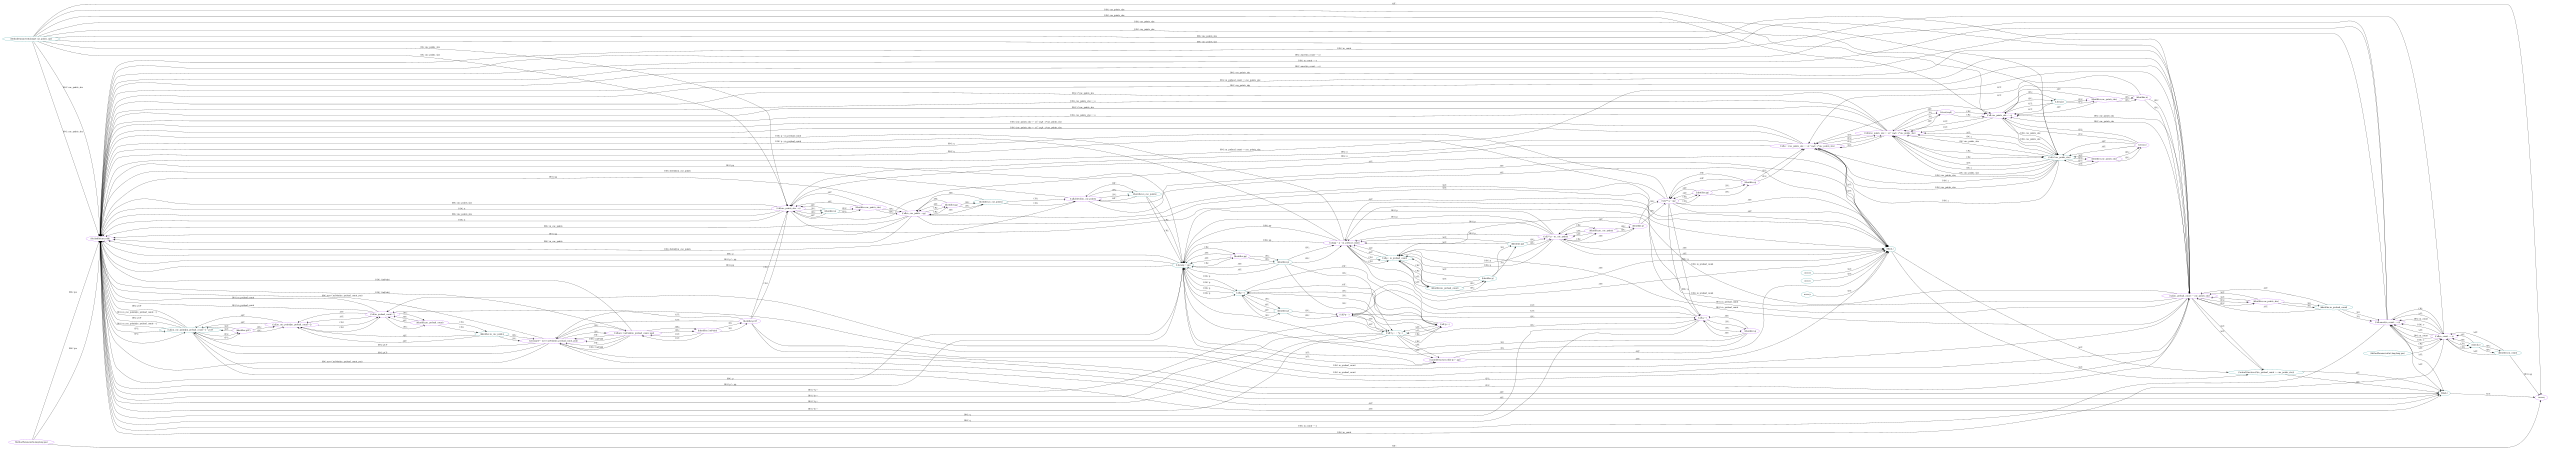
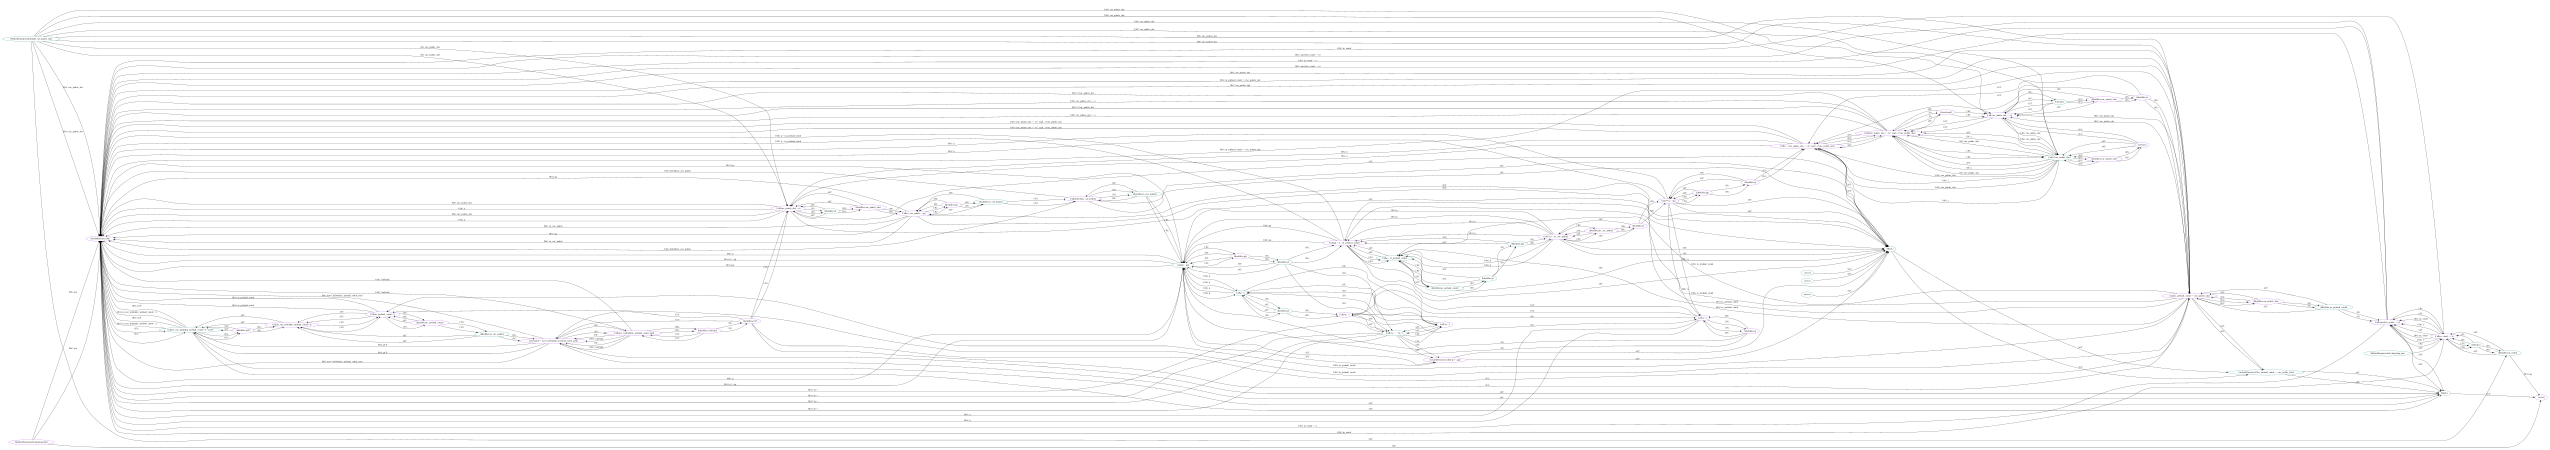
(1461, 5) -> (1126, 440)
(1183, 265) -> (1183, 265)
